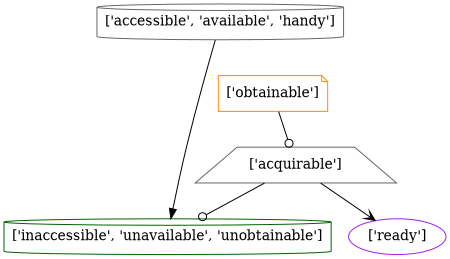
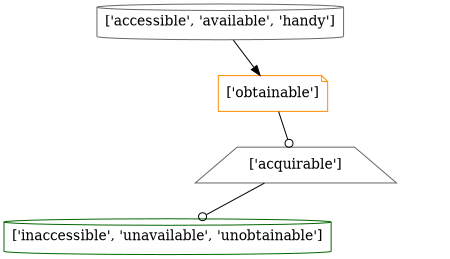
(192, 124) -> (244, 54)
(397, 237) -> none
